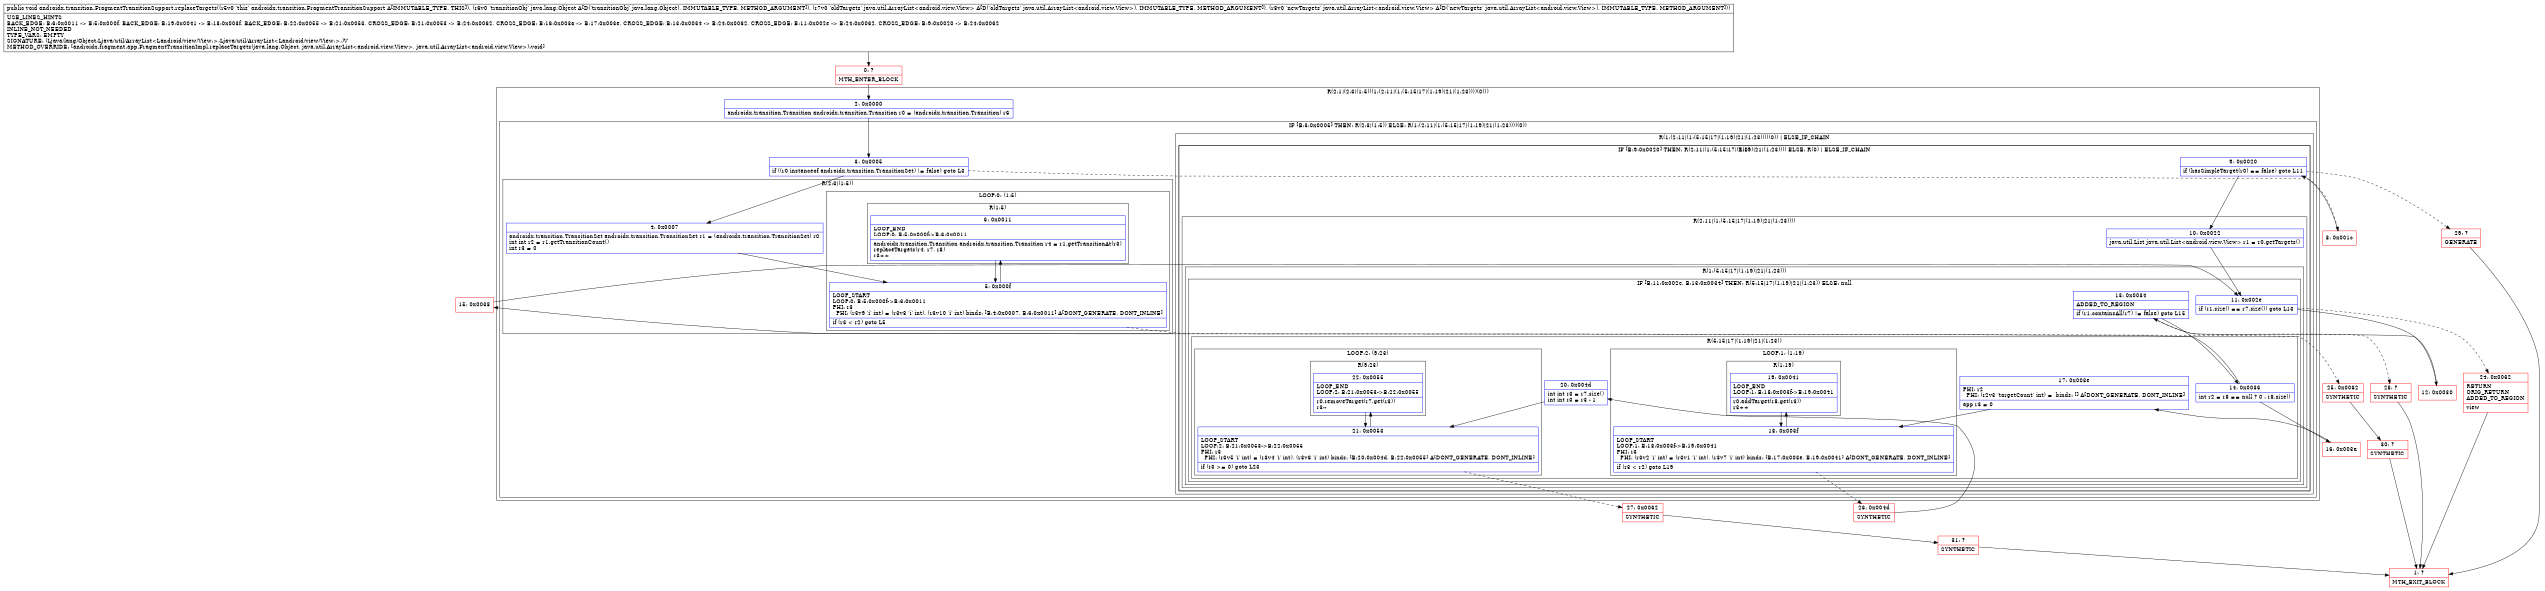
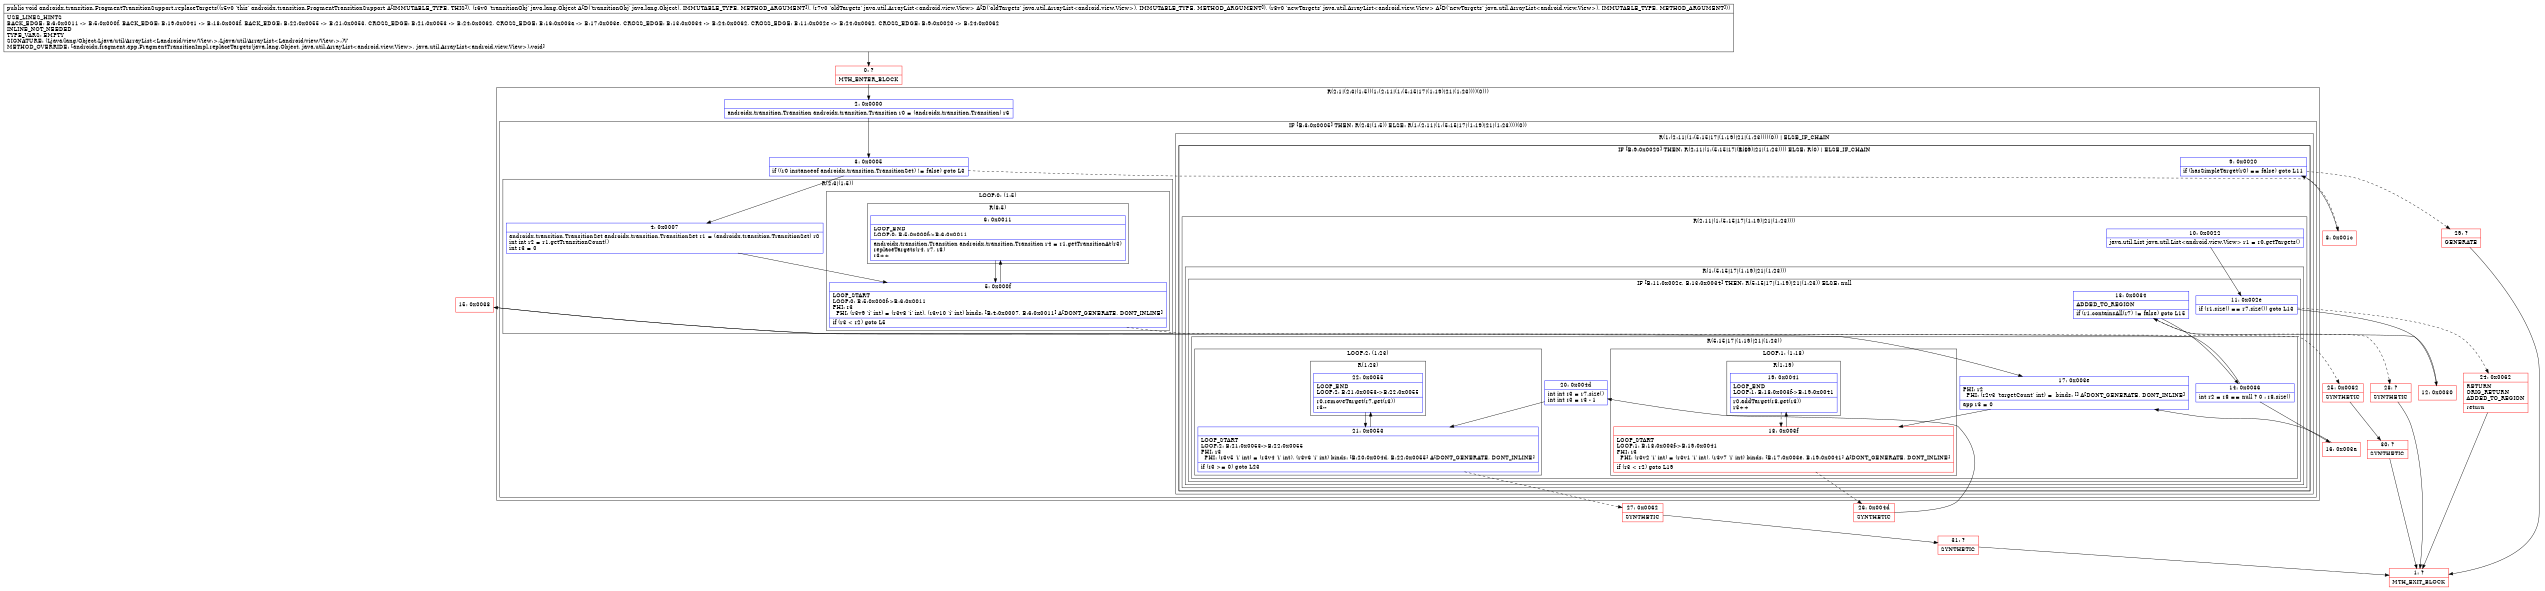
(2225, 201) -> none
(998, 208) -> (998, 208)
(1368, 265) -> (1258, 334)
(1368, 353) -> (1368, 353)
(1784, 353) -> (1784, 353)
(1368, 366) -> (1368, 366)
(2473, 408) -> (2476, 408)
(1781, 419) -> (1781, 419)
(1784, 449) -> (1784, 449)
